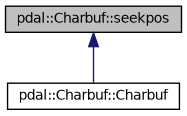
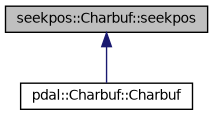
(94, 19) -> (107, 19)
